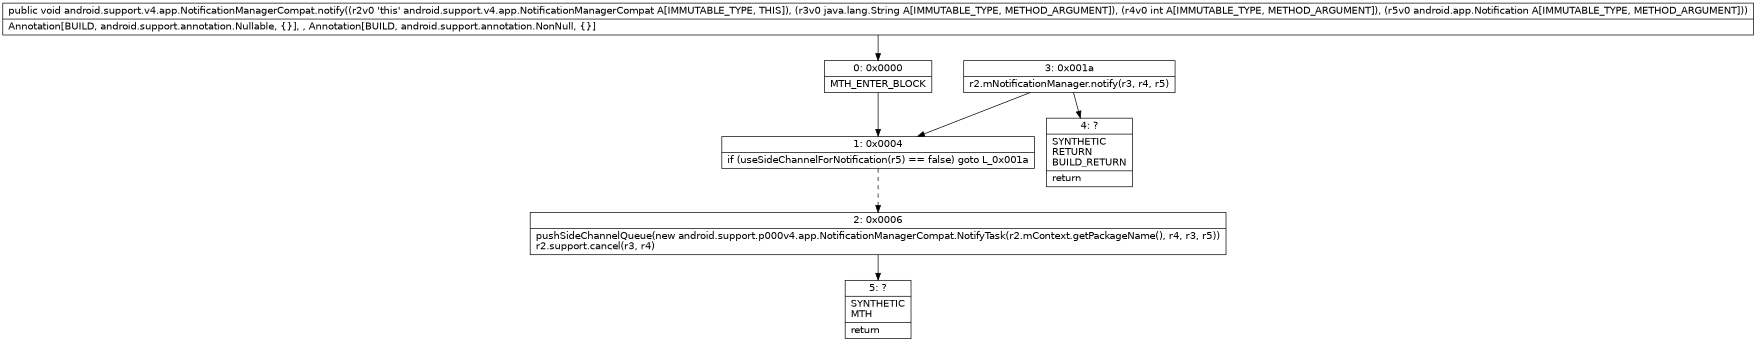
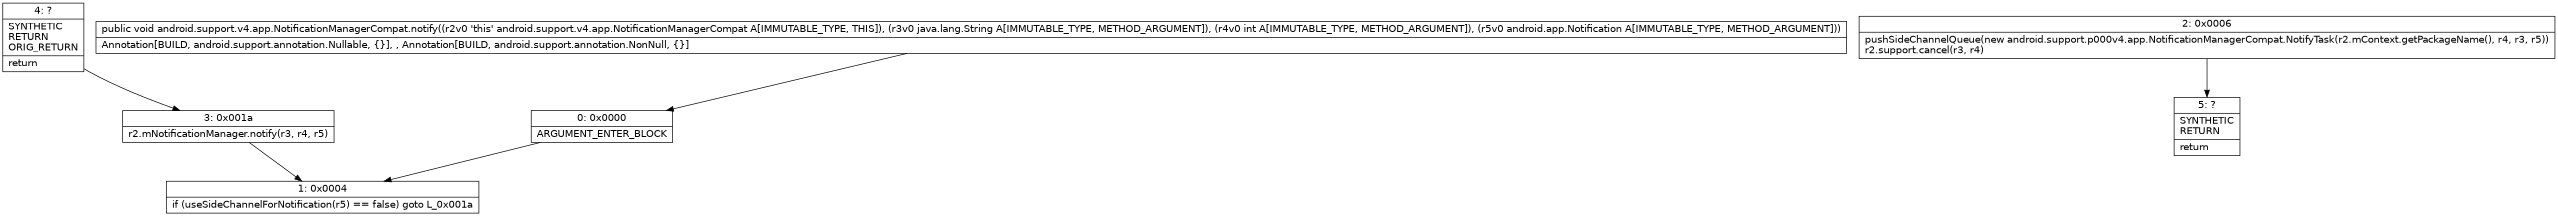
(878, 84) -> (602, 134)
(1076, 102) -> (128, 90)
(1089, 163) -> (43, 47)
(878, 187) -> none
(861, 314) -> (2200, 131)
